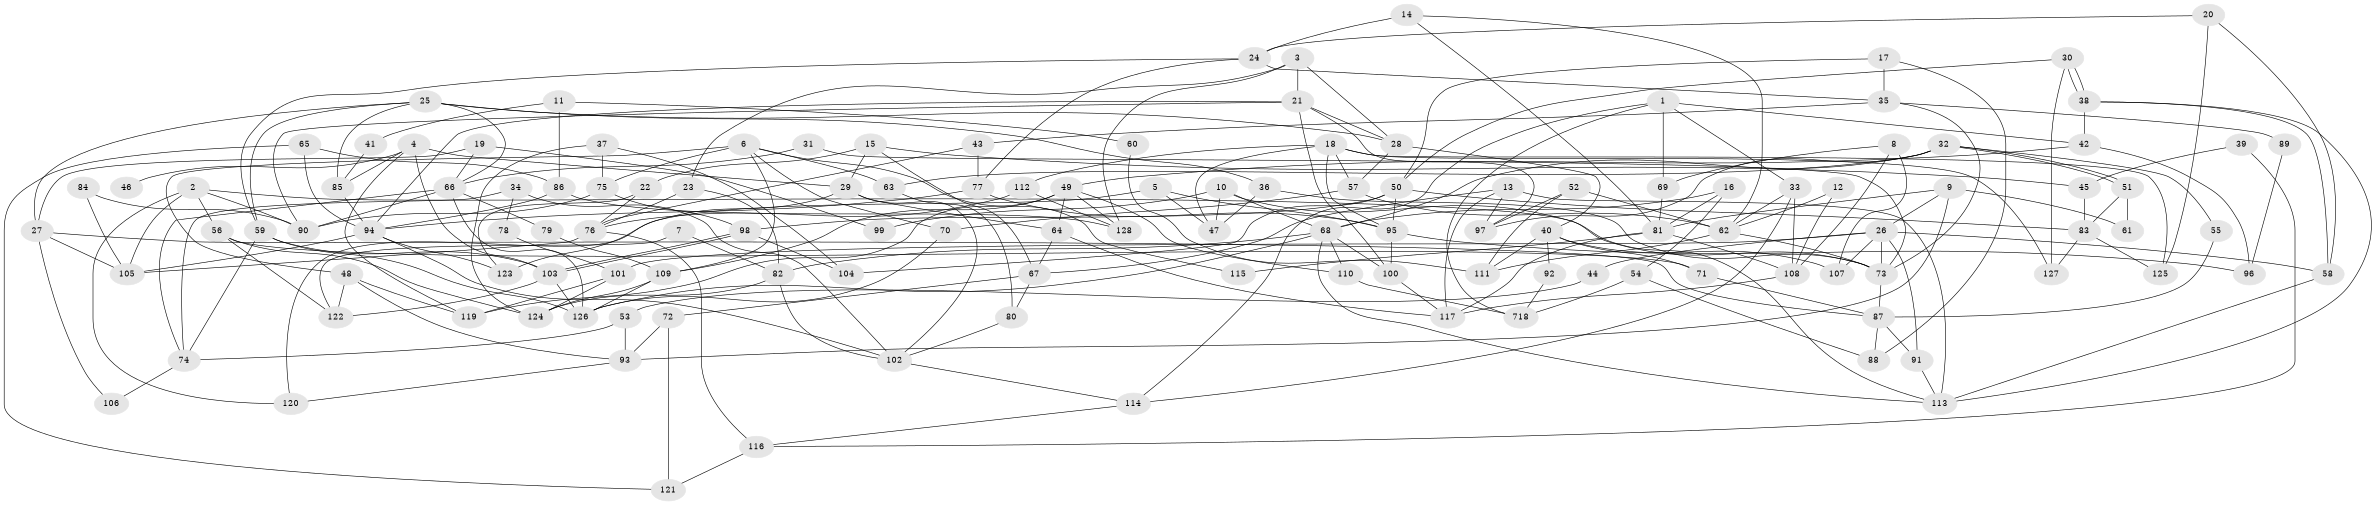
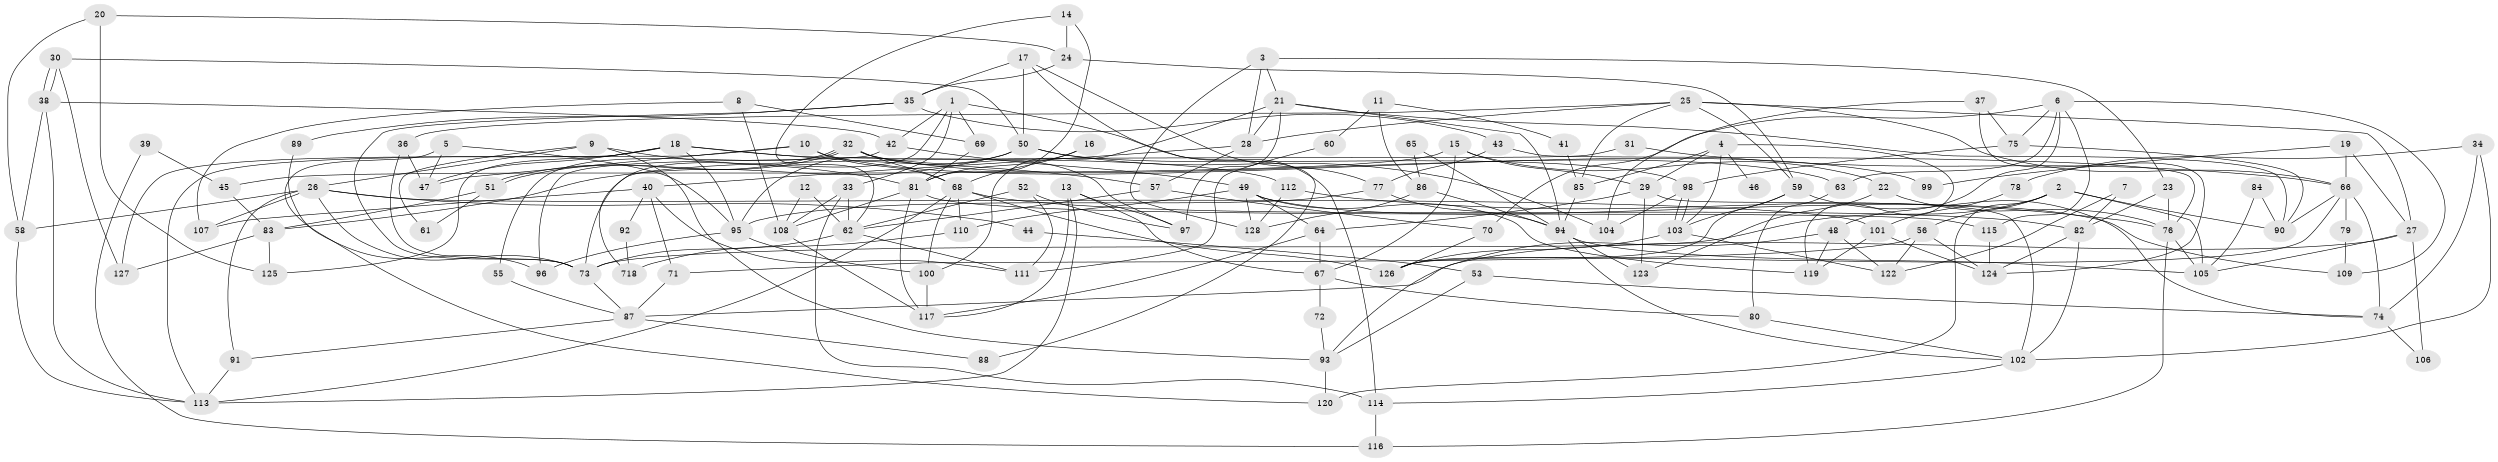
(1104, 85) -> (1195, 142)
(1636, 274) -> none
(620, 291) -> (1990, 253)
(622, 296) -> none
(668, 490) -> none
